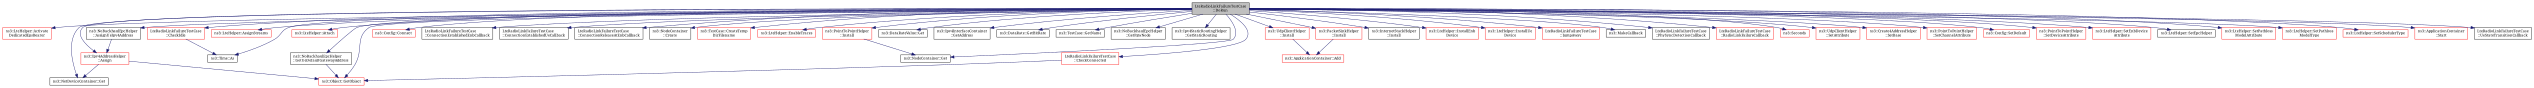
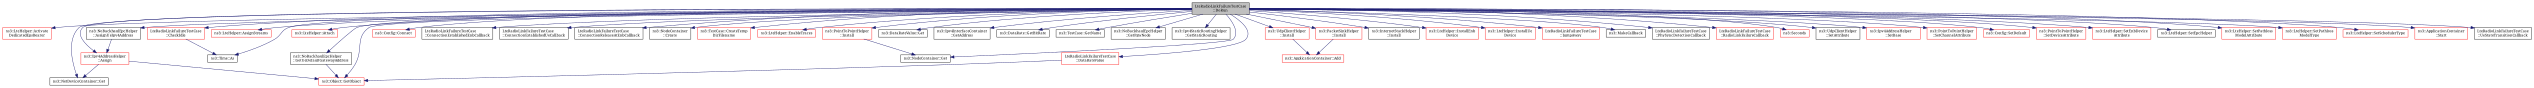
(1838, 33) -> (1838, 33)
(1893, 33) -> (1893, 33)
(1090, 59) -> (1090, 59)
